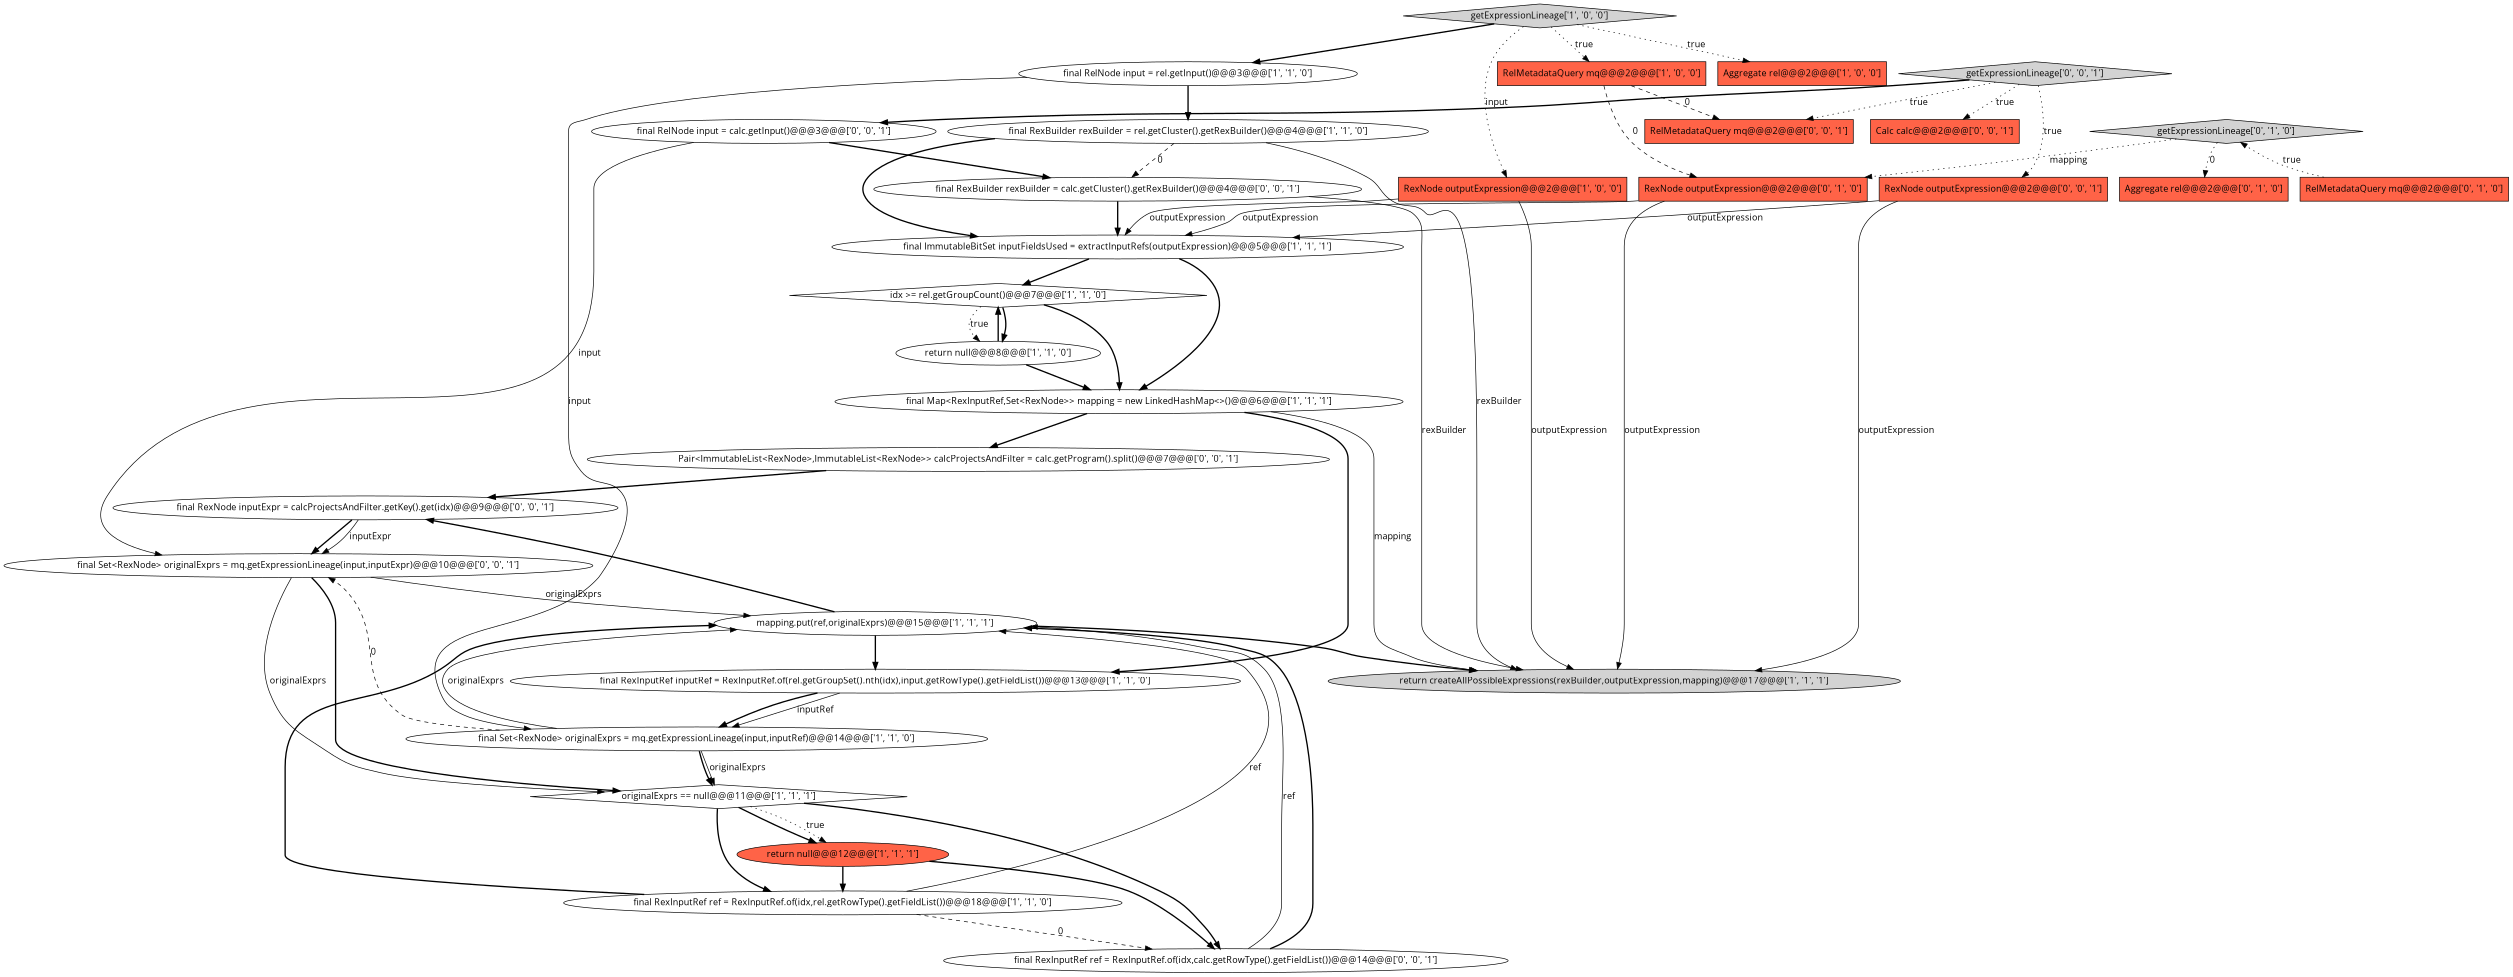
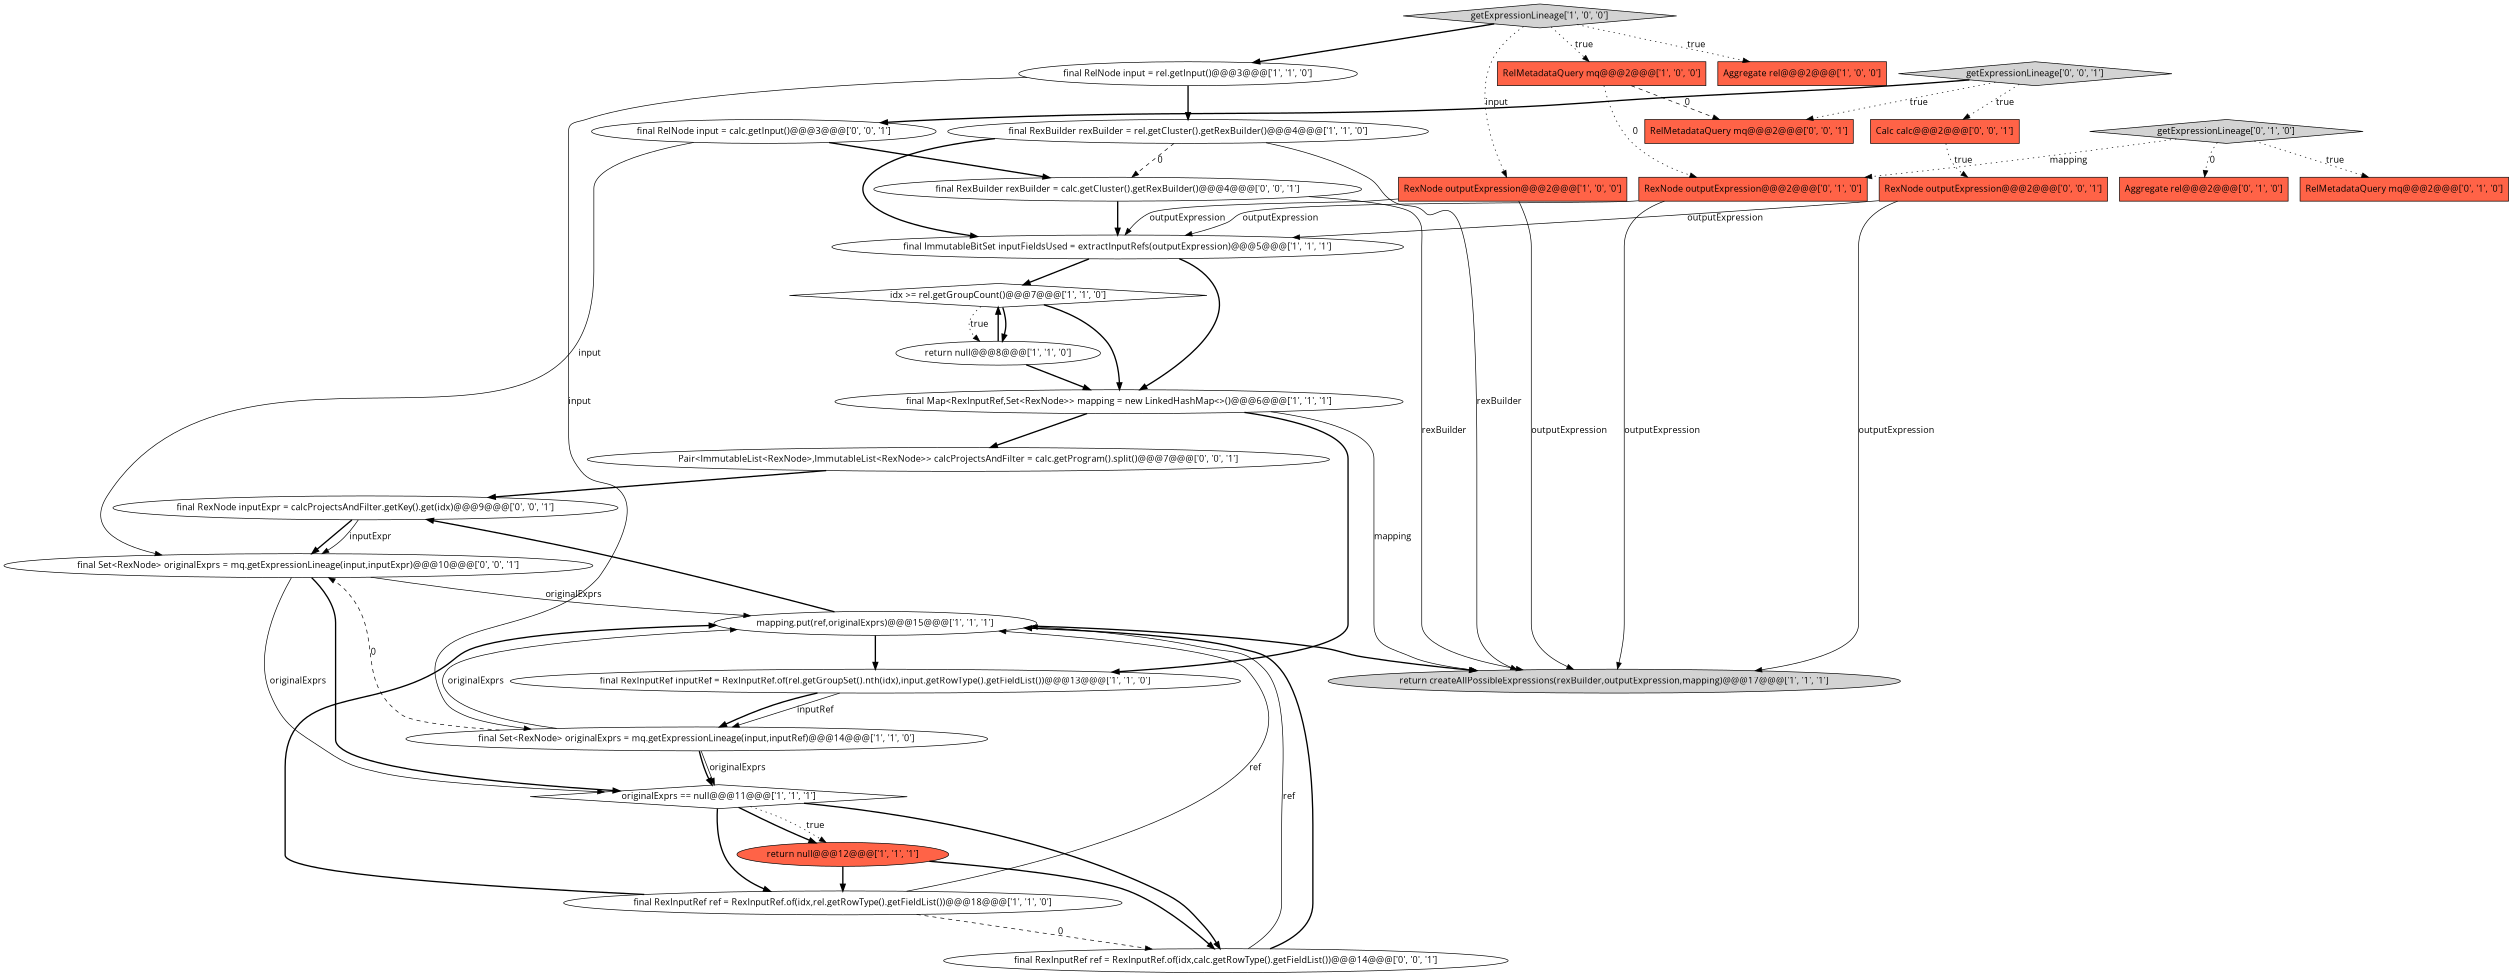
(2043, 131) -> (1951, 160)
(1633, 144) -> (1633, 144)
(2283, 166) -> (2308, 158)
